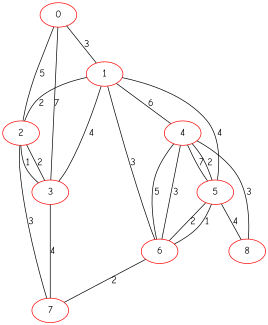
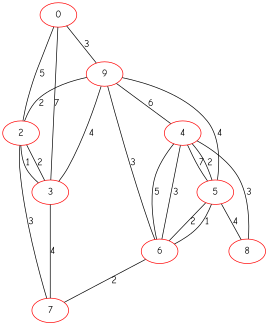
(105, 74) -> (105, 74)
